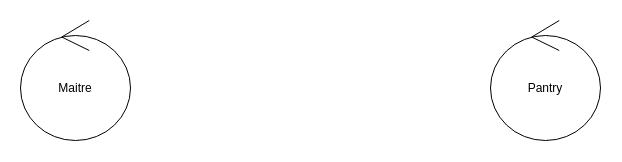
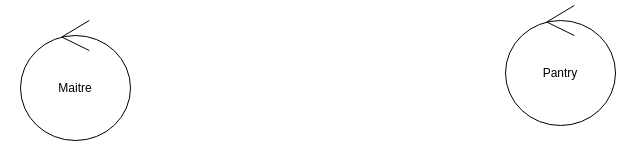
(546, 81) -> (561, 66)
